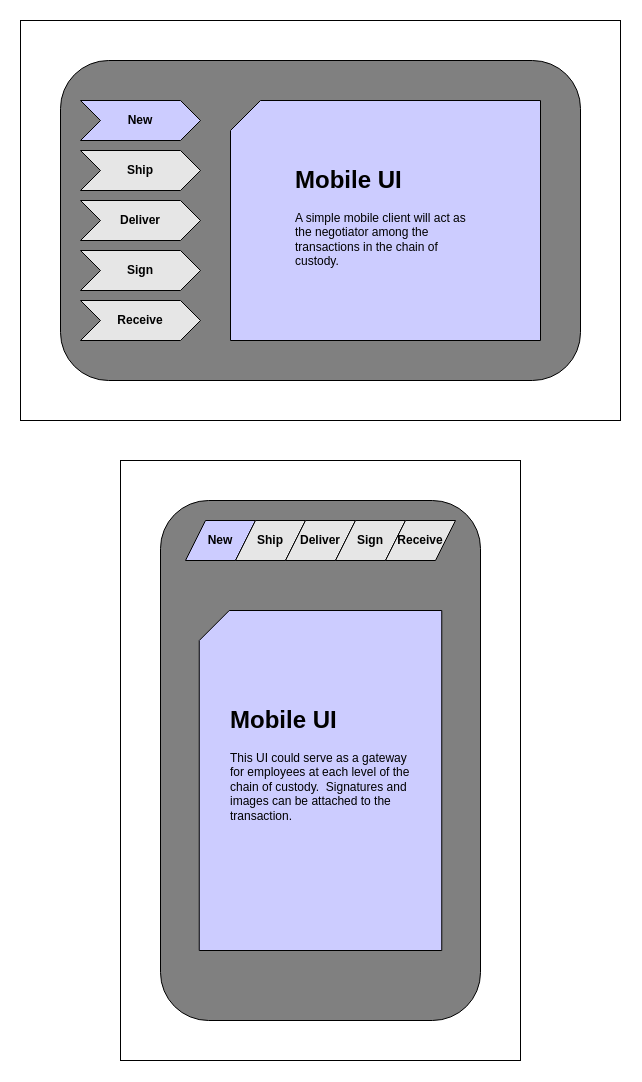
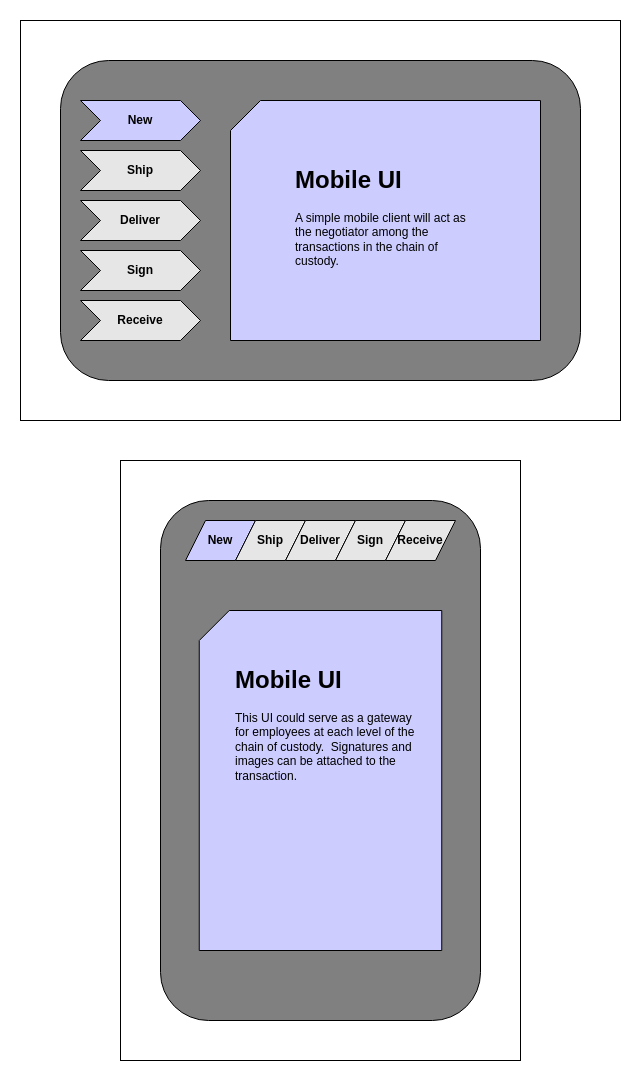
(321, 761) -> (326, 721)
